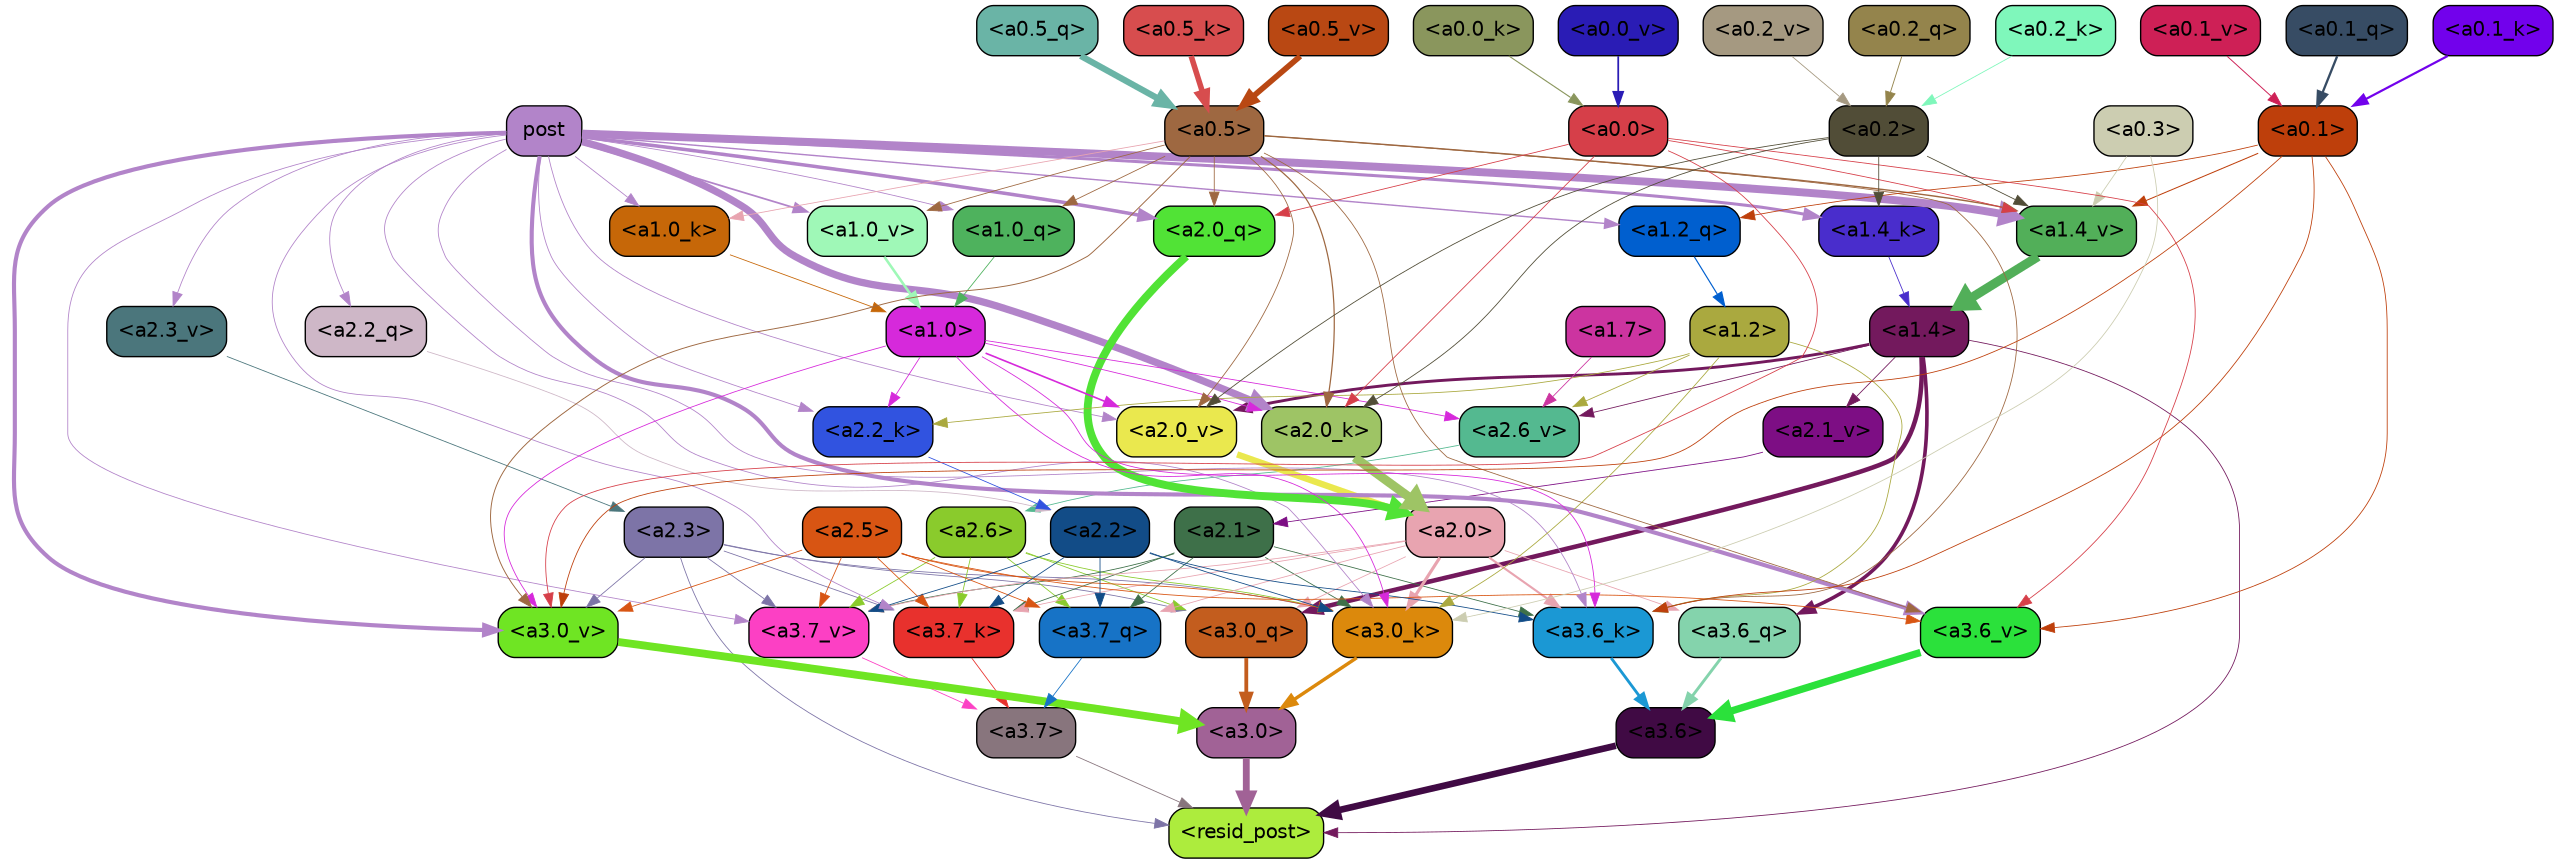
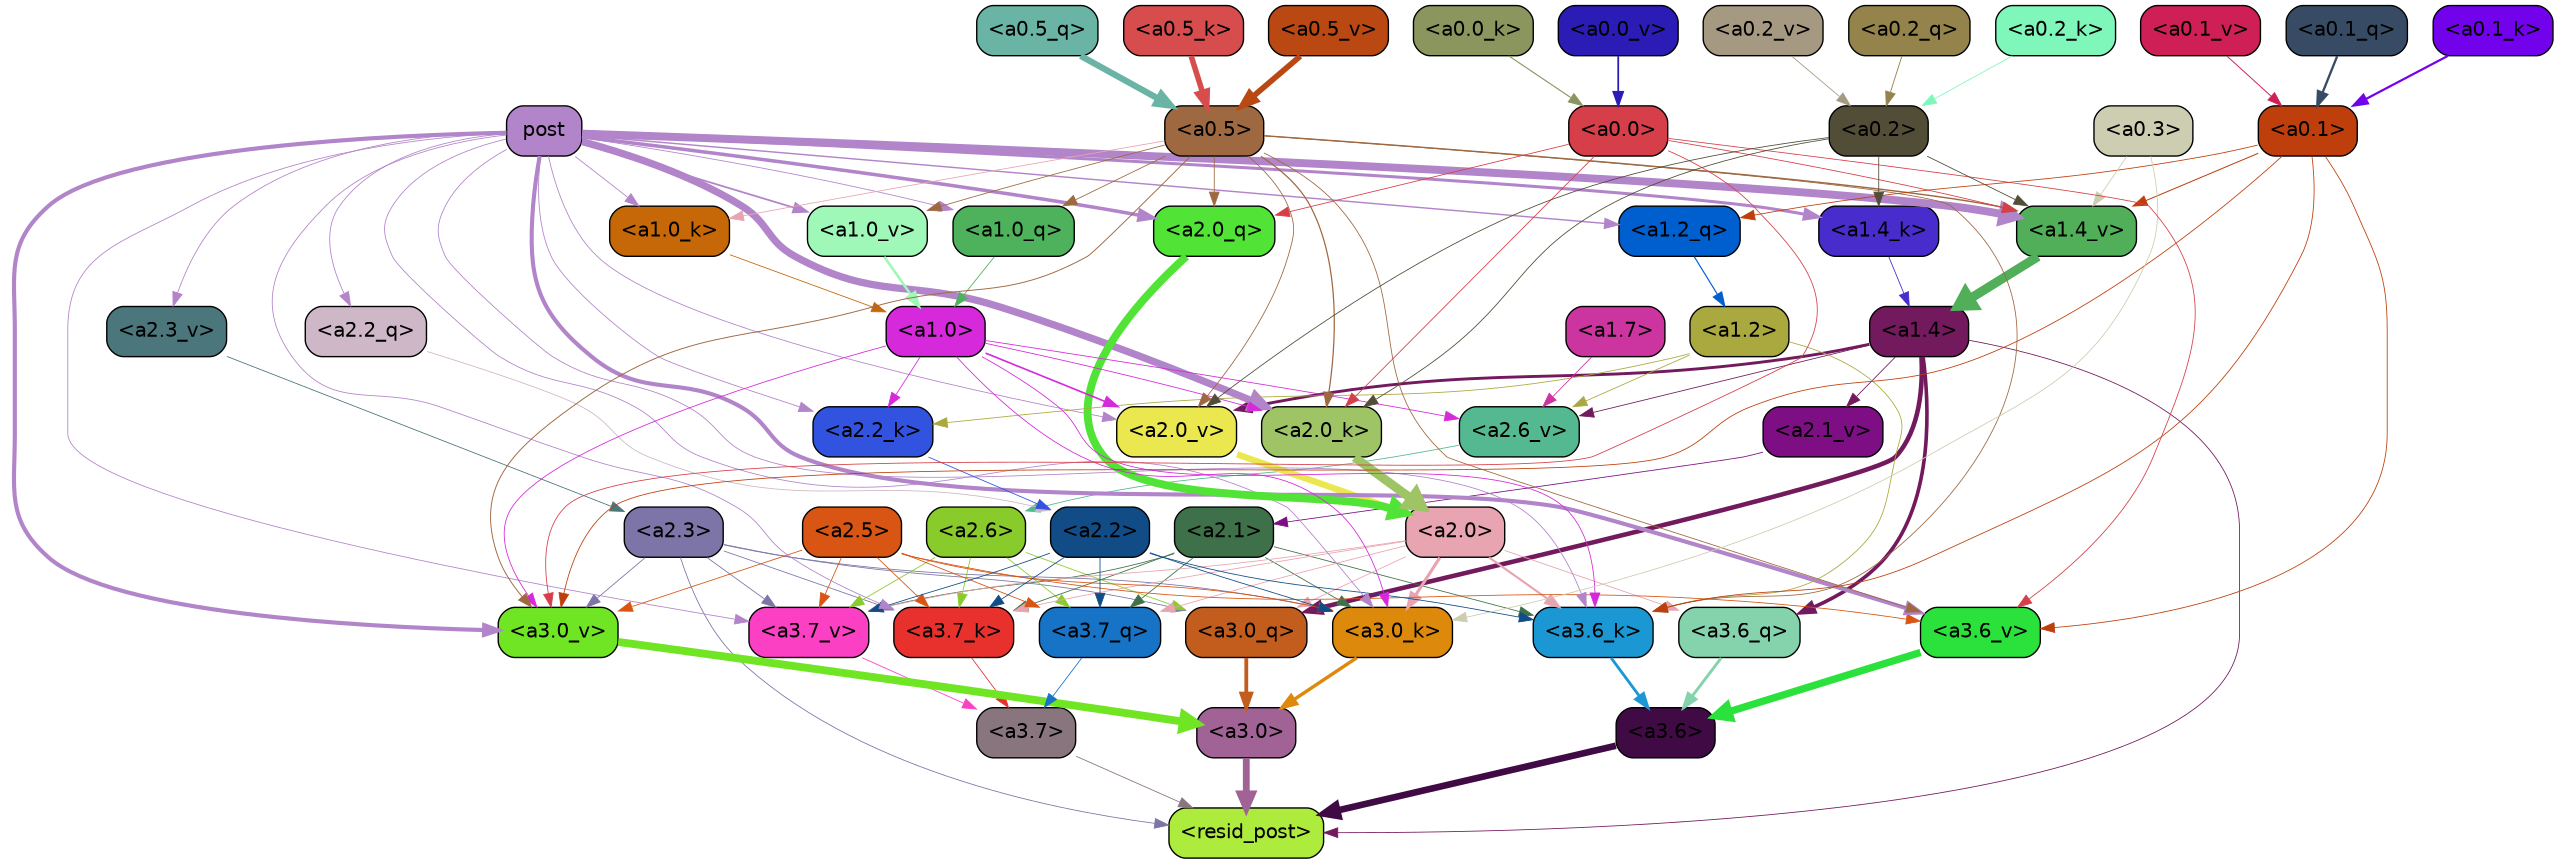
(1595, 490) -> none
(1172, 583) -> none
